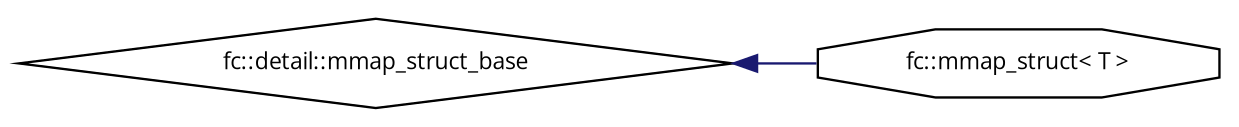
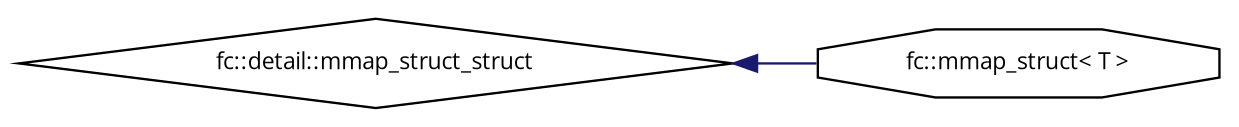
(376, 63) -> (376, 63)
